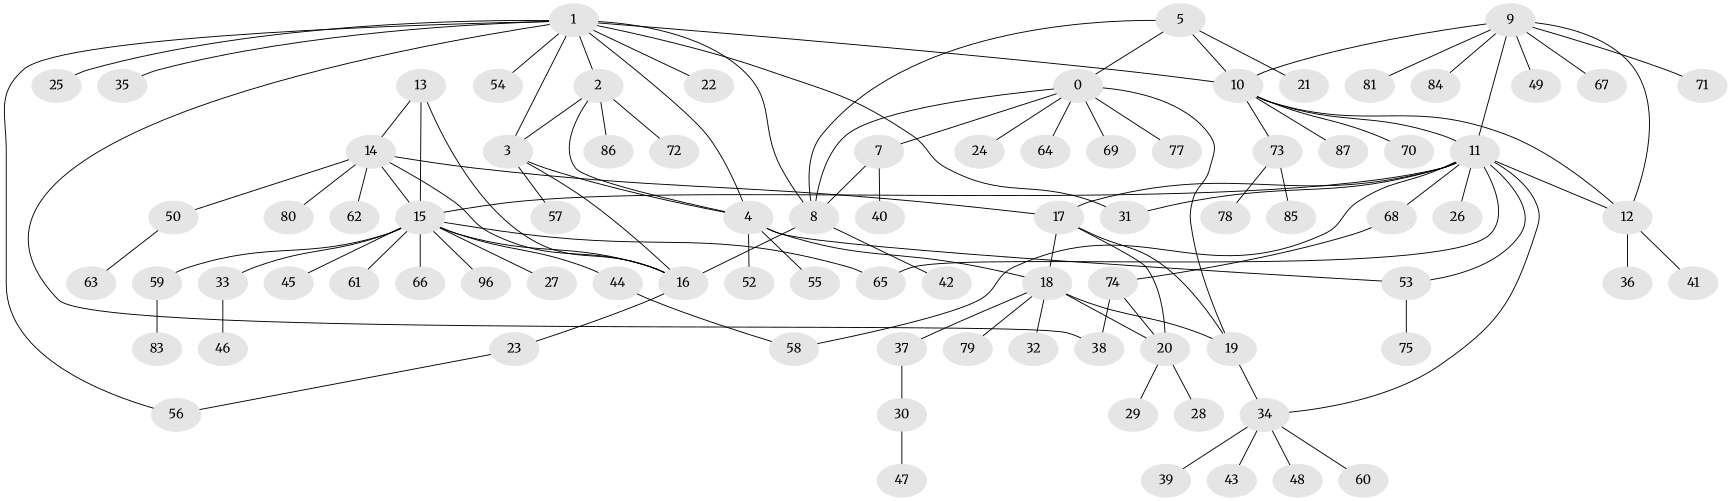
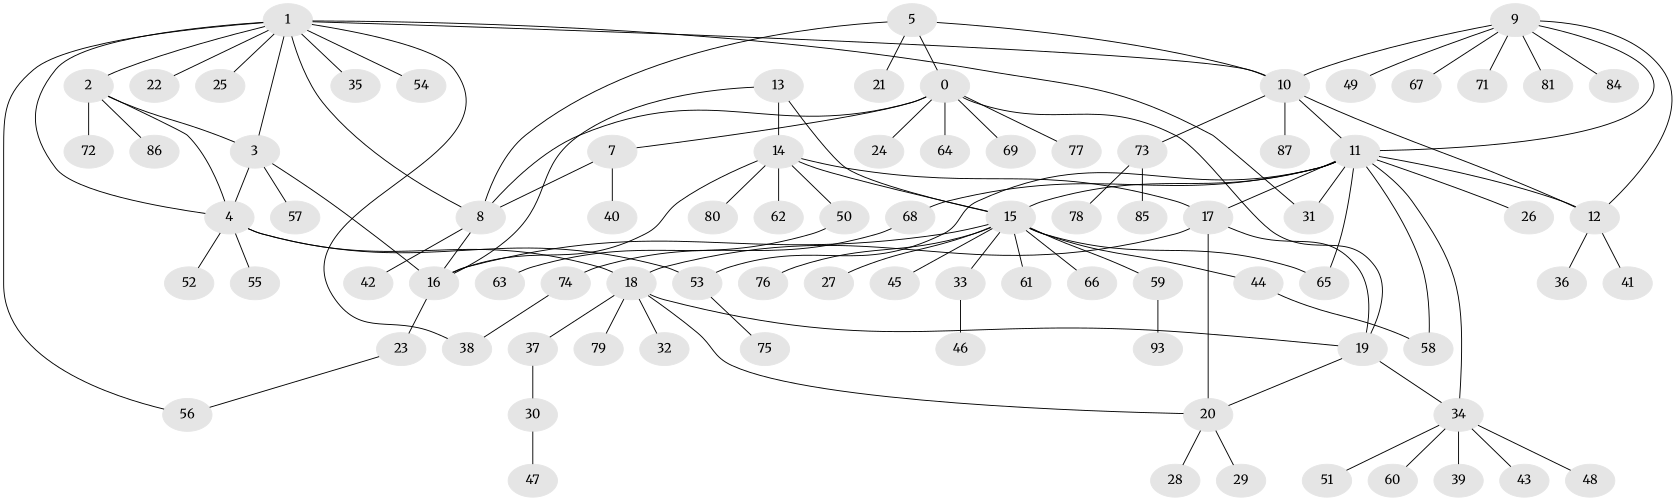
(1409, 152) -> none
(486, 283) -> (763, 283)
(1133, 309) -> (1285, 382)
(157, 349) -> (1158, 349)
none -> (1327, 481)
